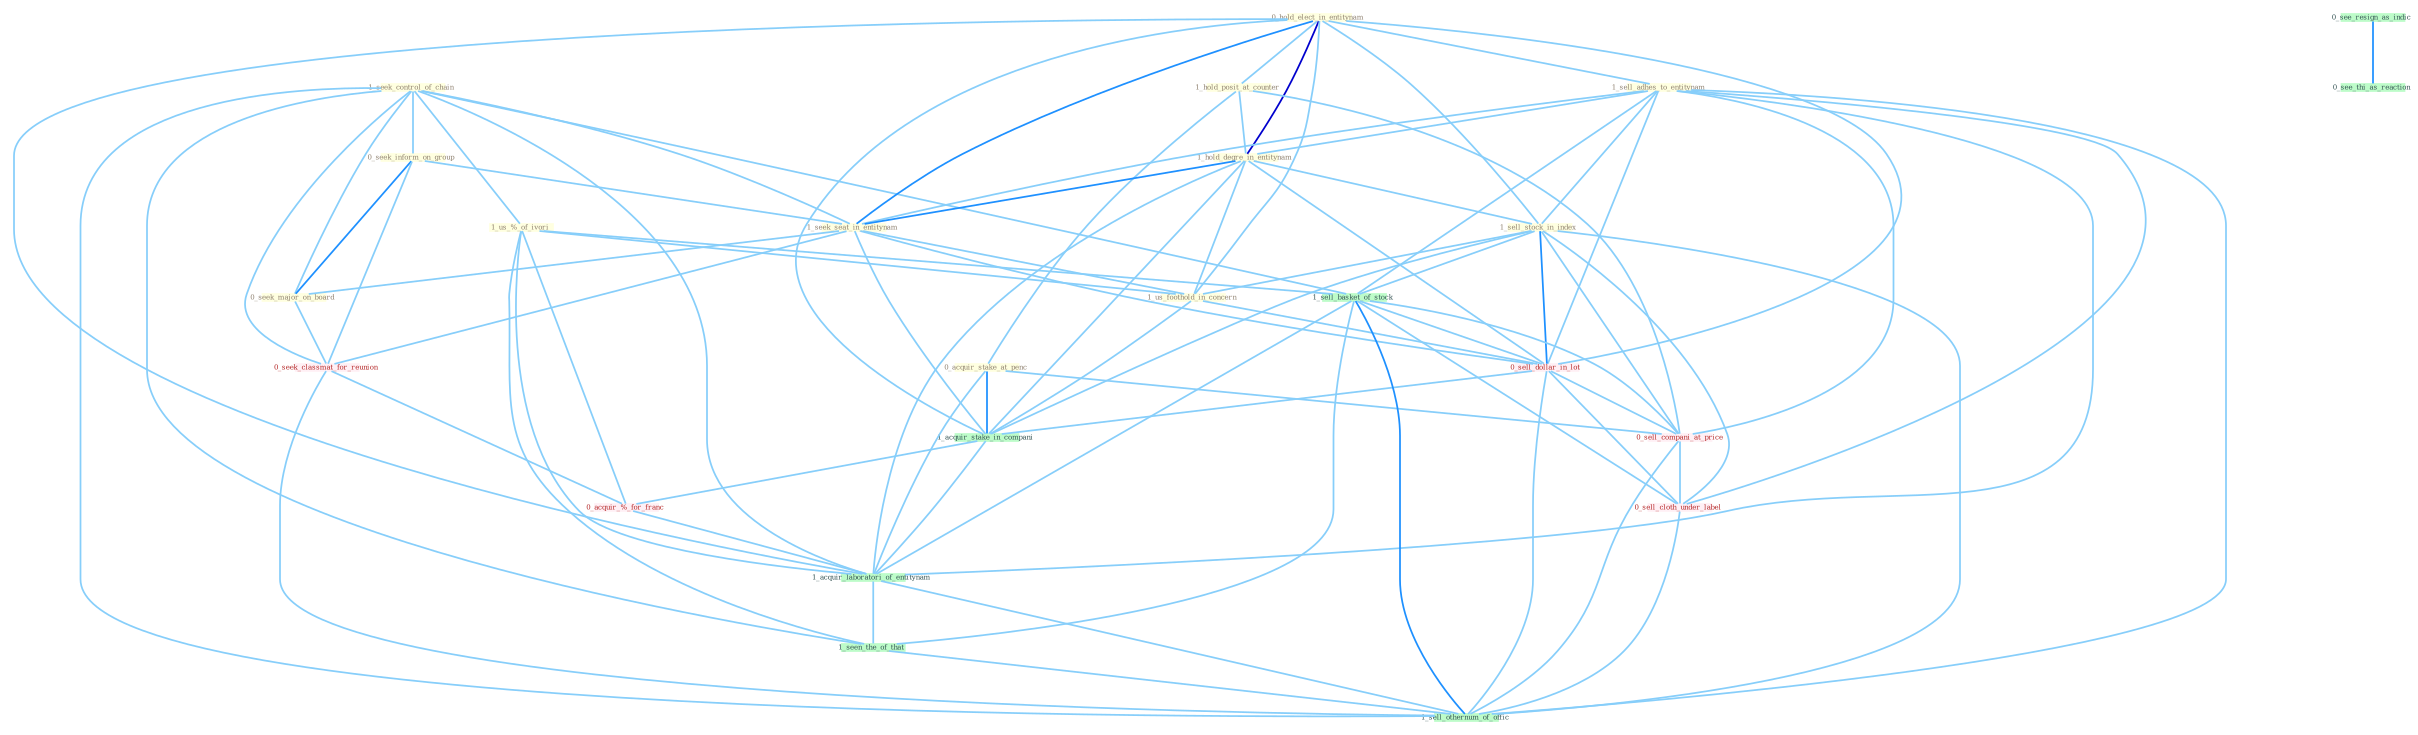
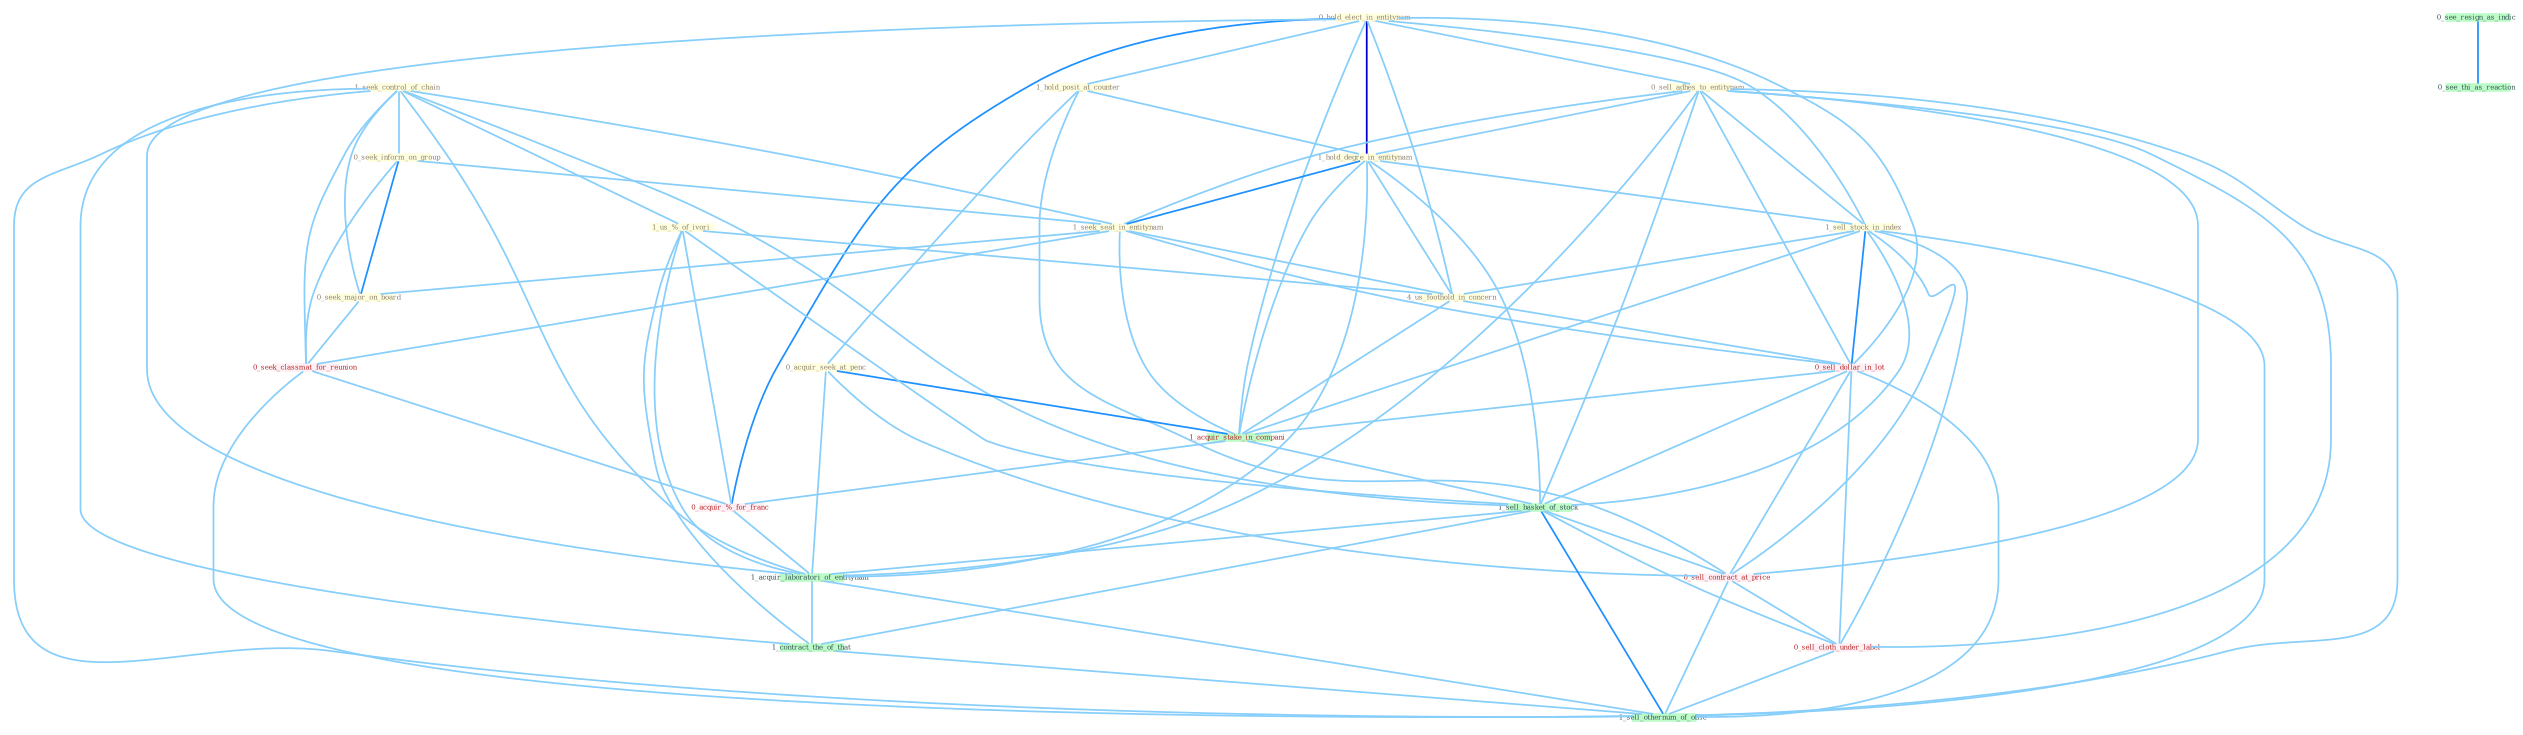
(1659, 88) -> (1699, 88)
(1076, 103) -> (940, 144)
(1374, 247) -> (1486, 271)
(1194, 298) -> (1452, 298)
(987, 368) -> (826, 368)
(987, 438) -> (1239, 438)
(1680, 438) -> (1729, 578)
(932, 509) -> (1375, 469)
(873, 648) -> (812, 648)
